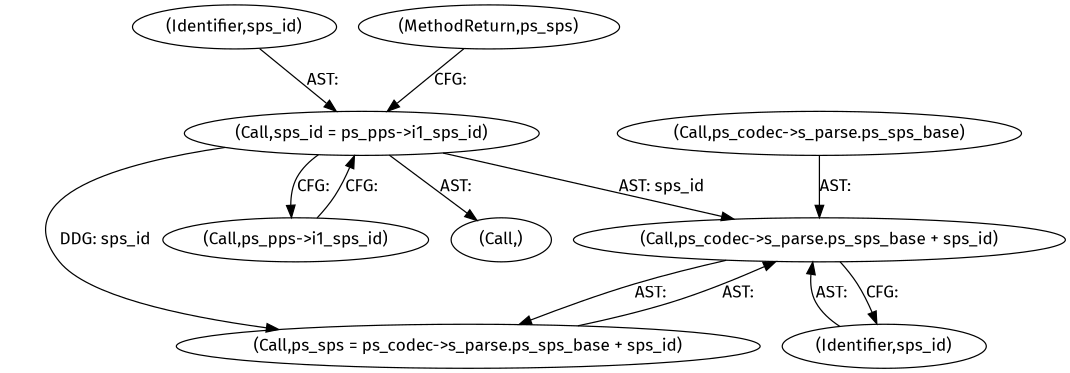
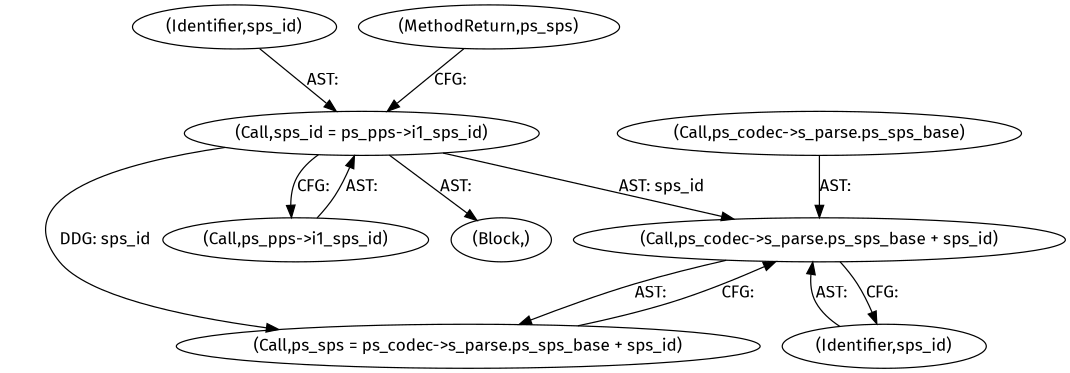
(364, 187) -> (364, 187)
(501, 240) -> (501, 240)
(740, 293) -> (740, 293)
